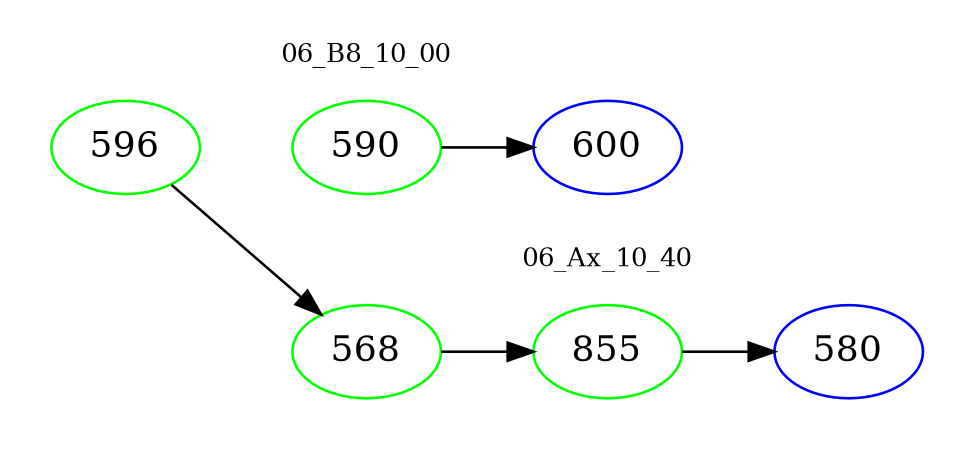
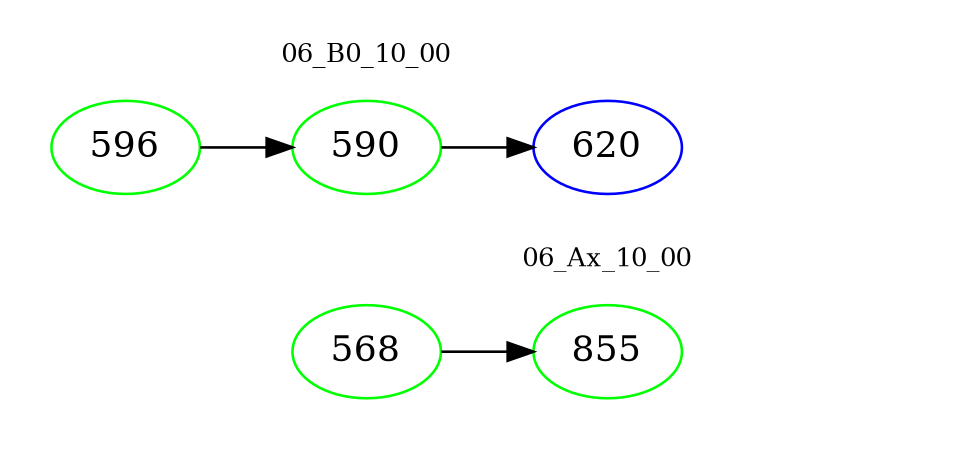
(367, 56) -> (367, 56)
(608, 147) -> (608, 147)
(236, 241) -> (233, 147)
(608, 260) -> (608, 260)
(849, 352) -> none
